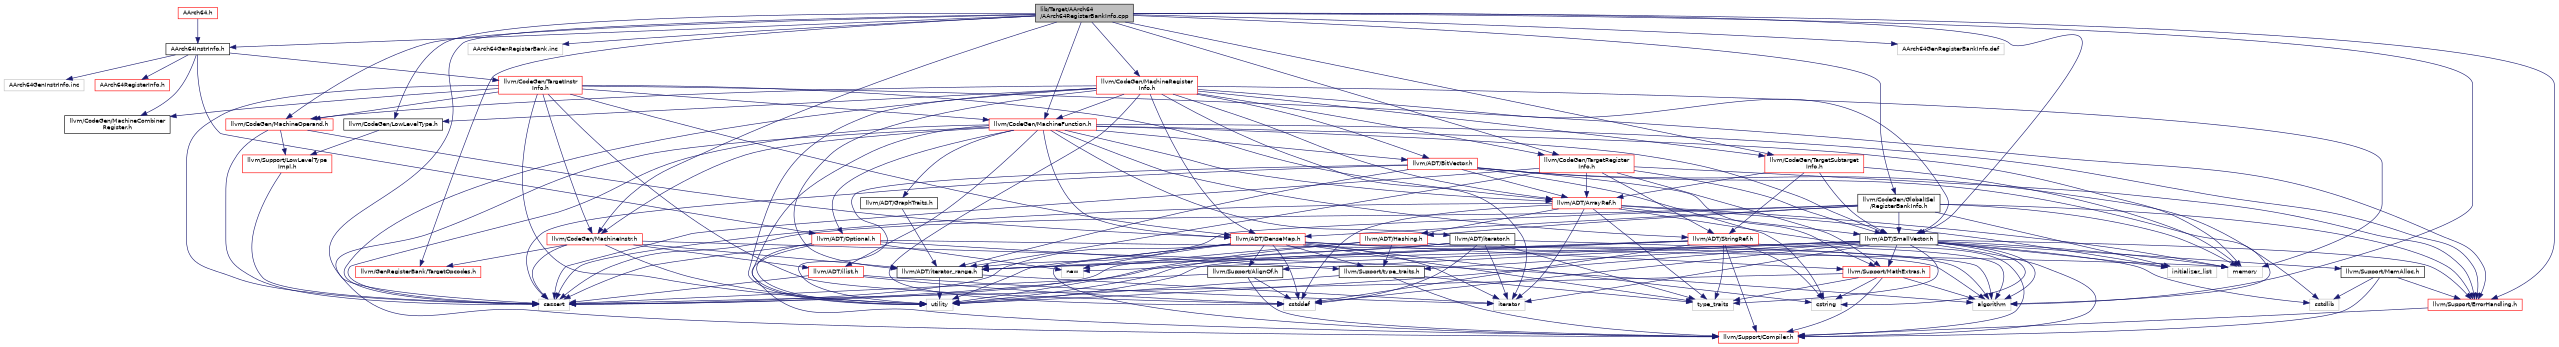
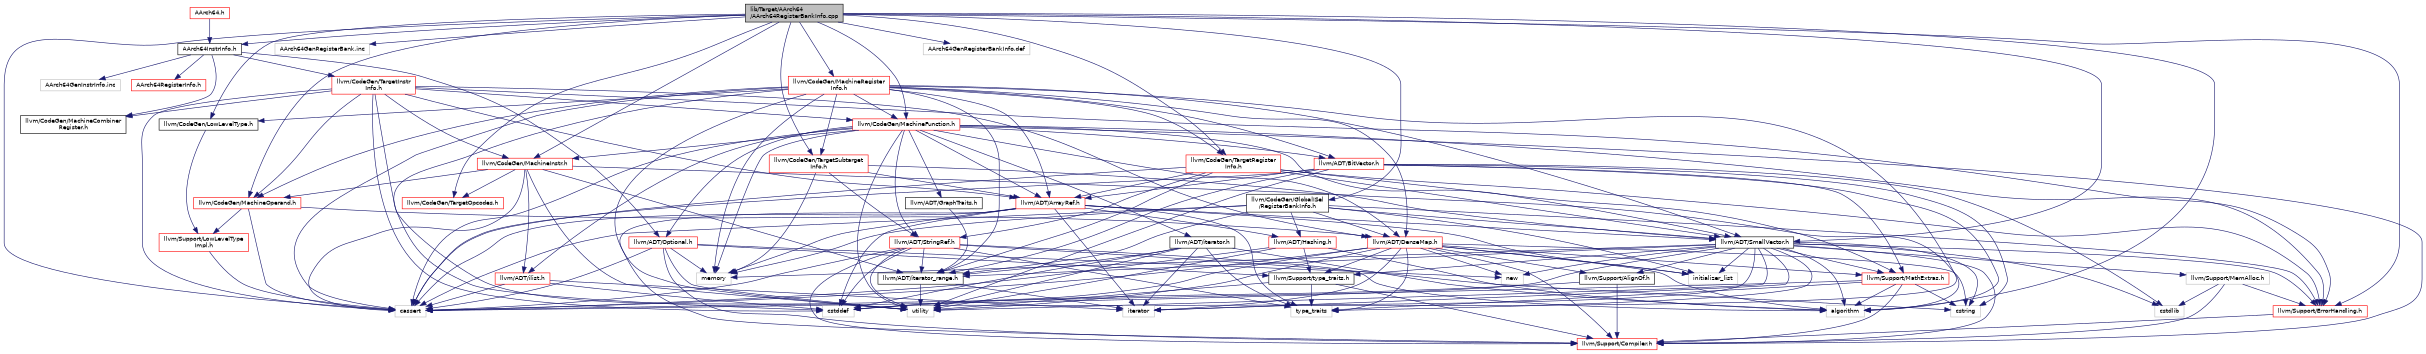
none -> (394, 182)
none -> (1562, 259)
(418, 272) -> (453, 203)
(2383, 272) -> (2228, 279)
(860, 290) -> (1077, 301)
